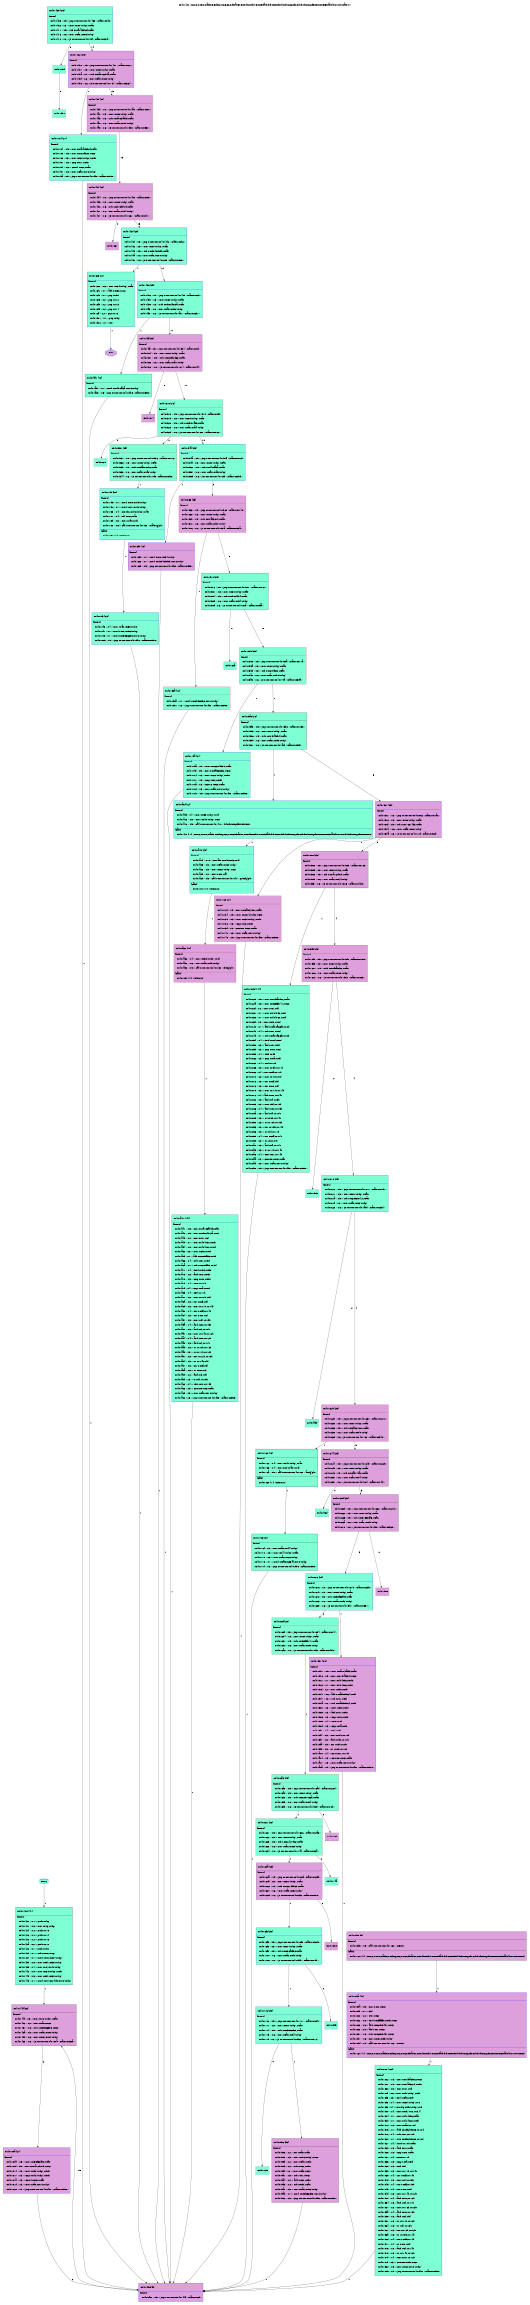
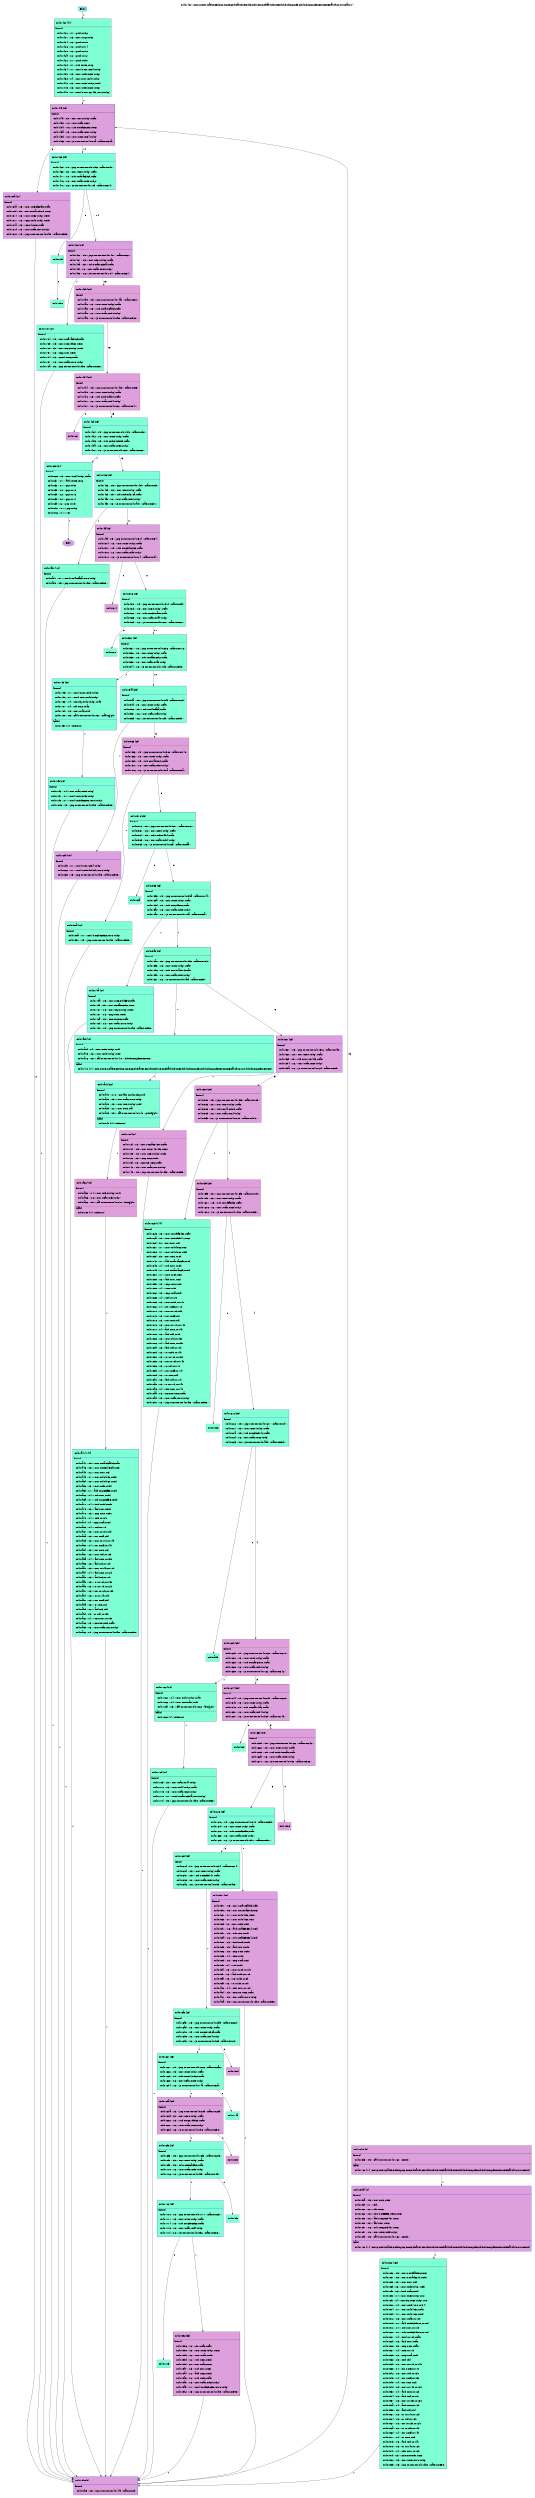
none -> (83, 149)
(201, 440) -> (153, 678)
